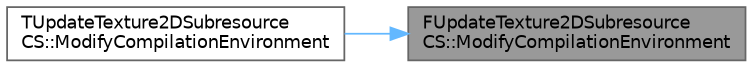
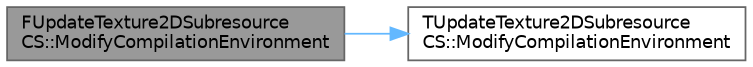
(367, 34) -> (367, 34)
